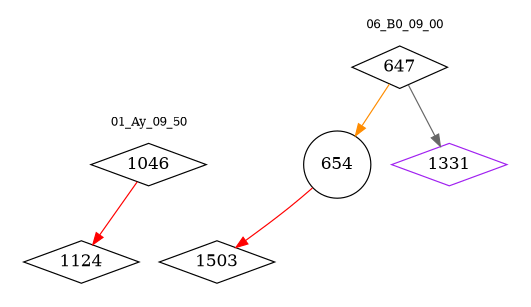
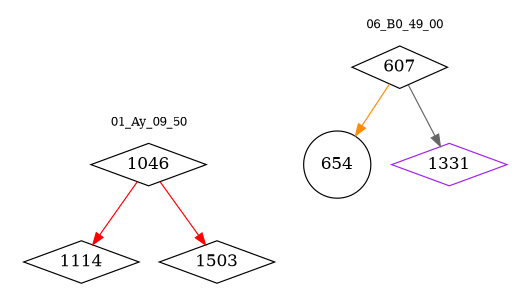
(405, 25) -> (405, 25)
(400, 67) -> (400, 67)
(276, 218) -> (179, 209)
(81, 262) -> (81, 262)
